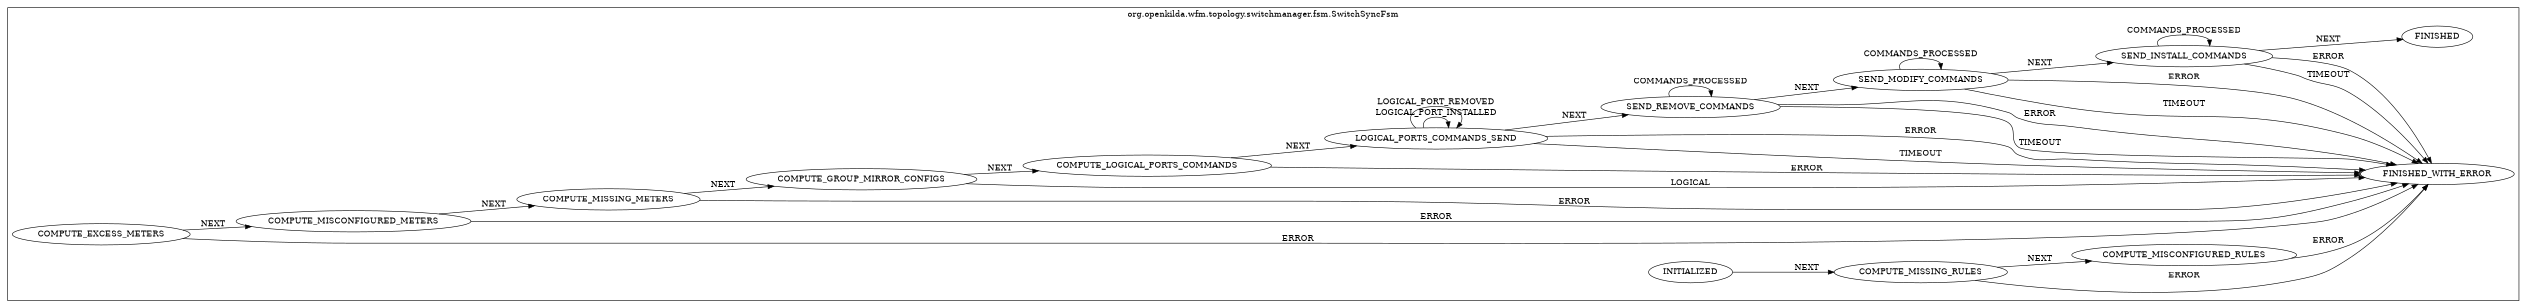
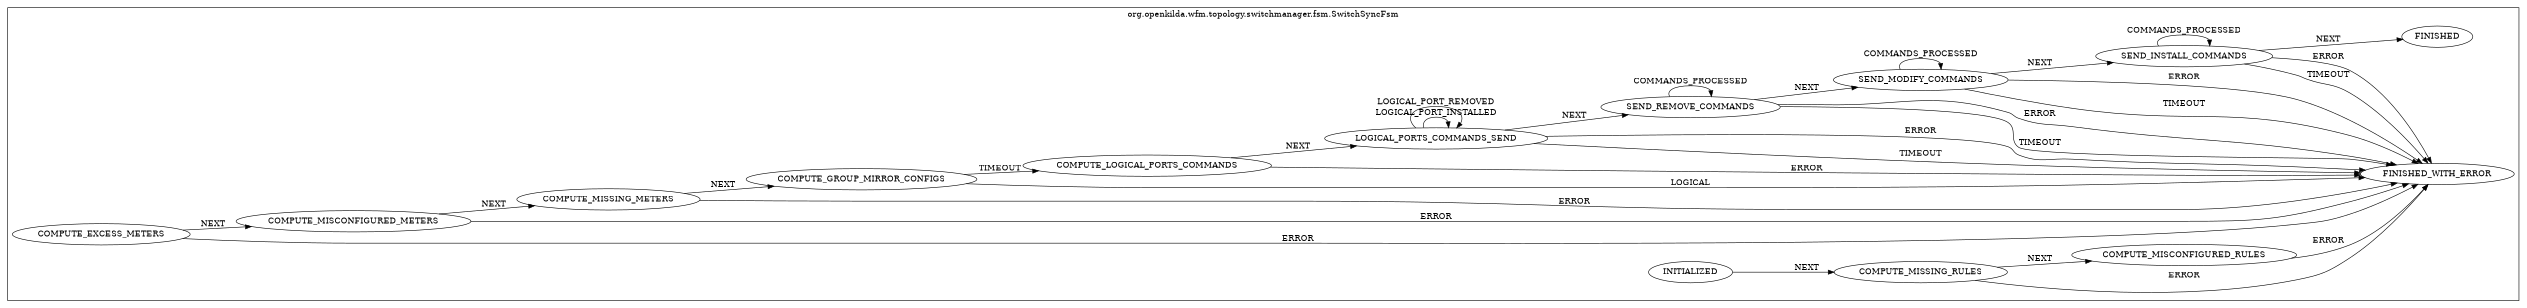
(1000, 168) -> (1000, 168)
